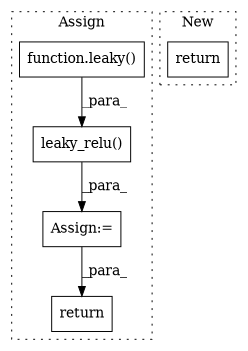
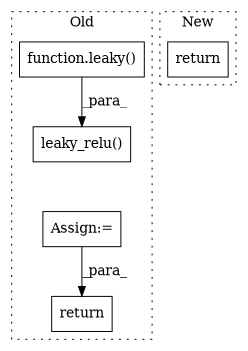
(82, 23) -> (82, 23)
(82, 182) -> none
